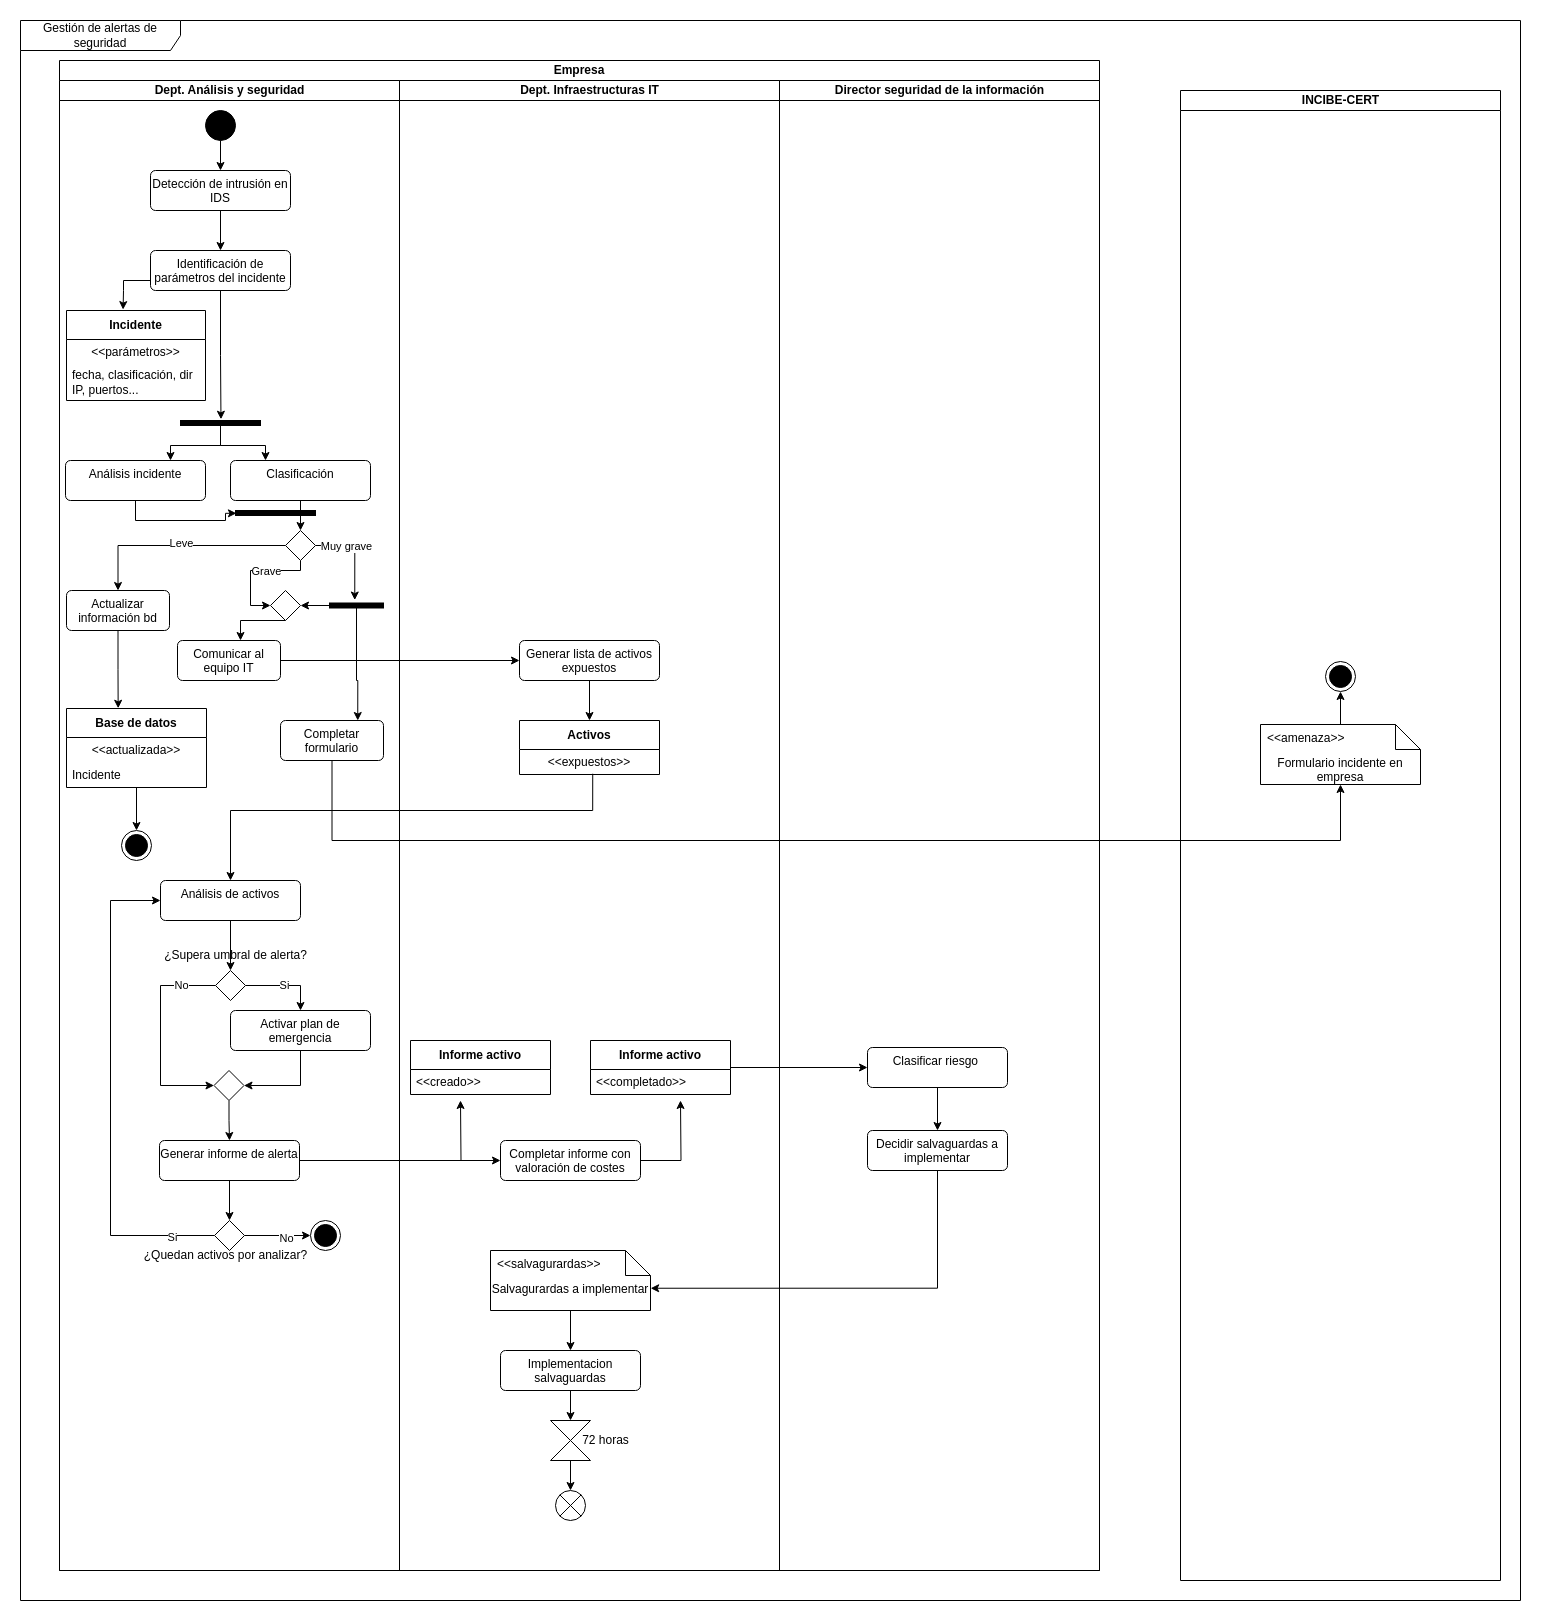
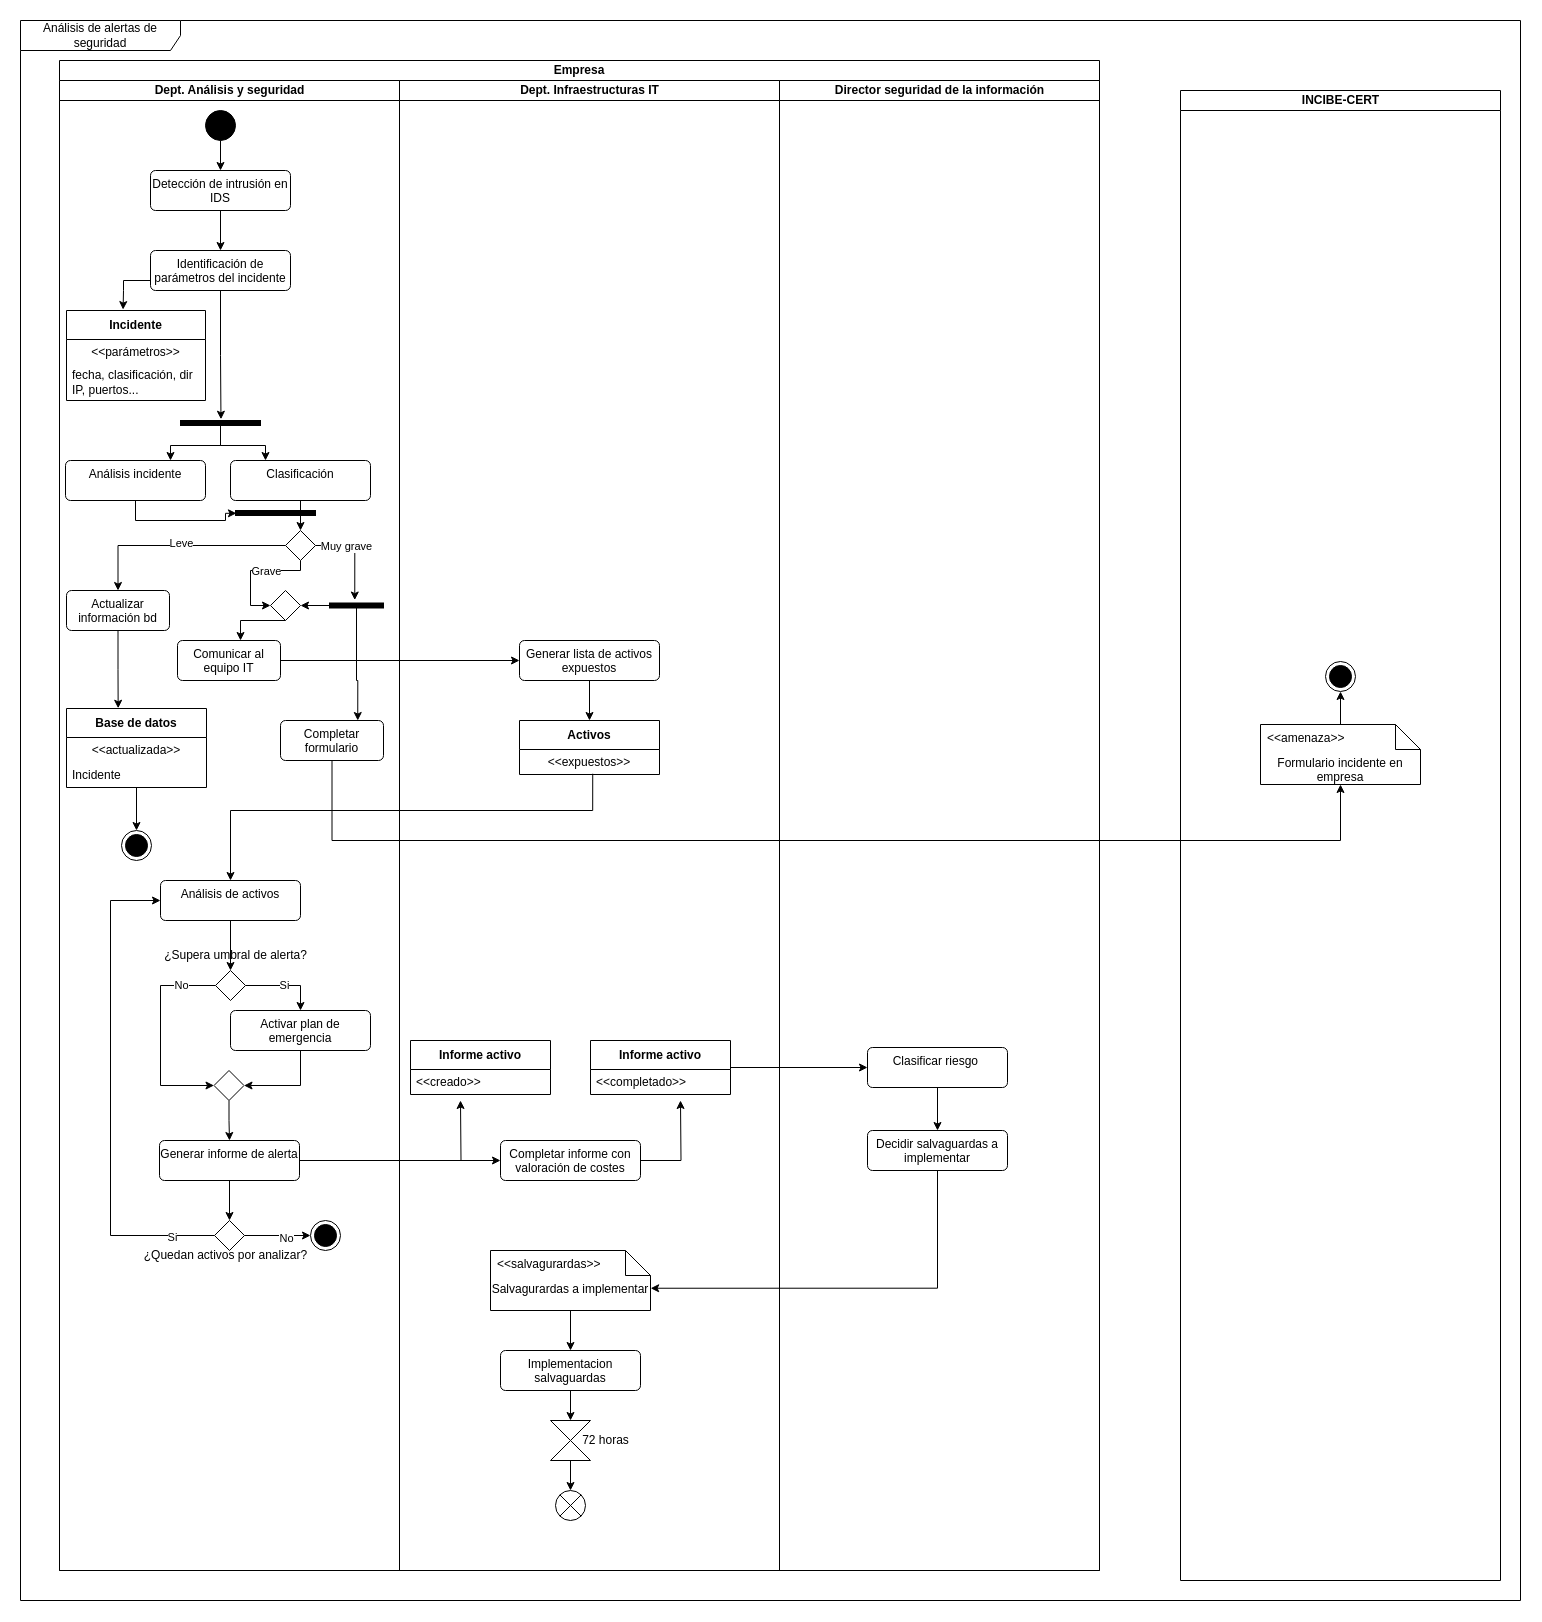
(101, 36) -> (101, 36)
